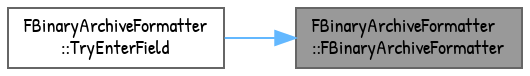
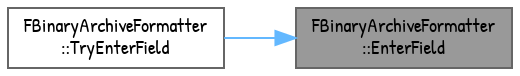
(409, 38) -> (404, 38)
